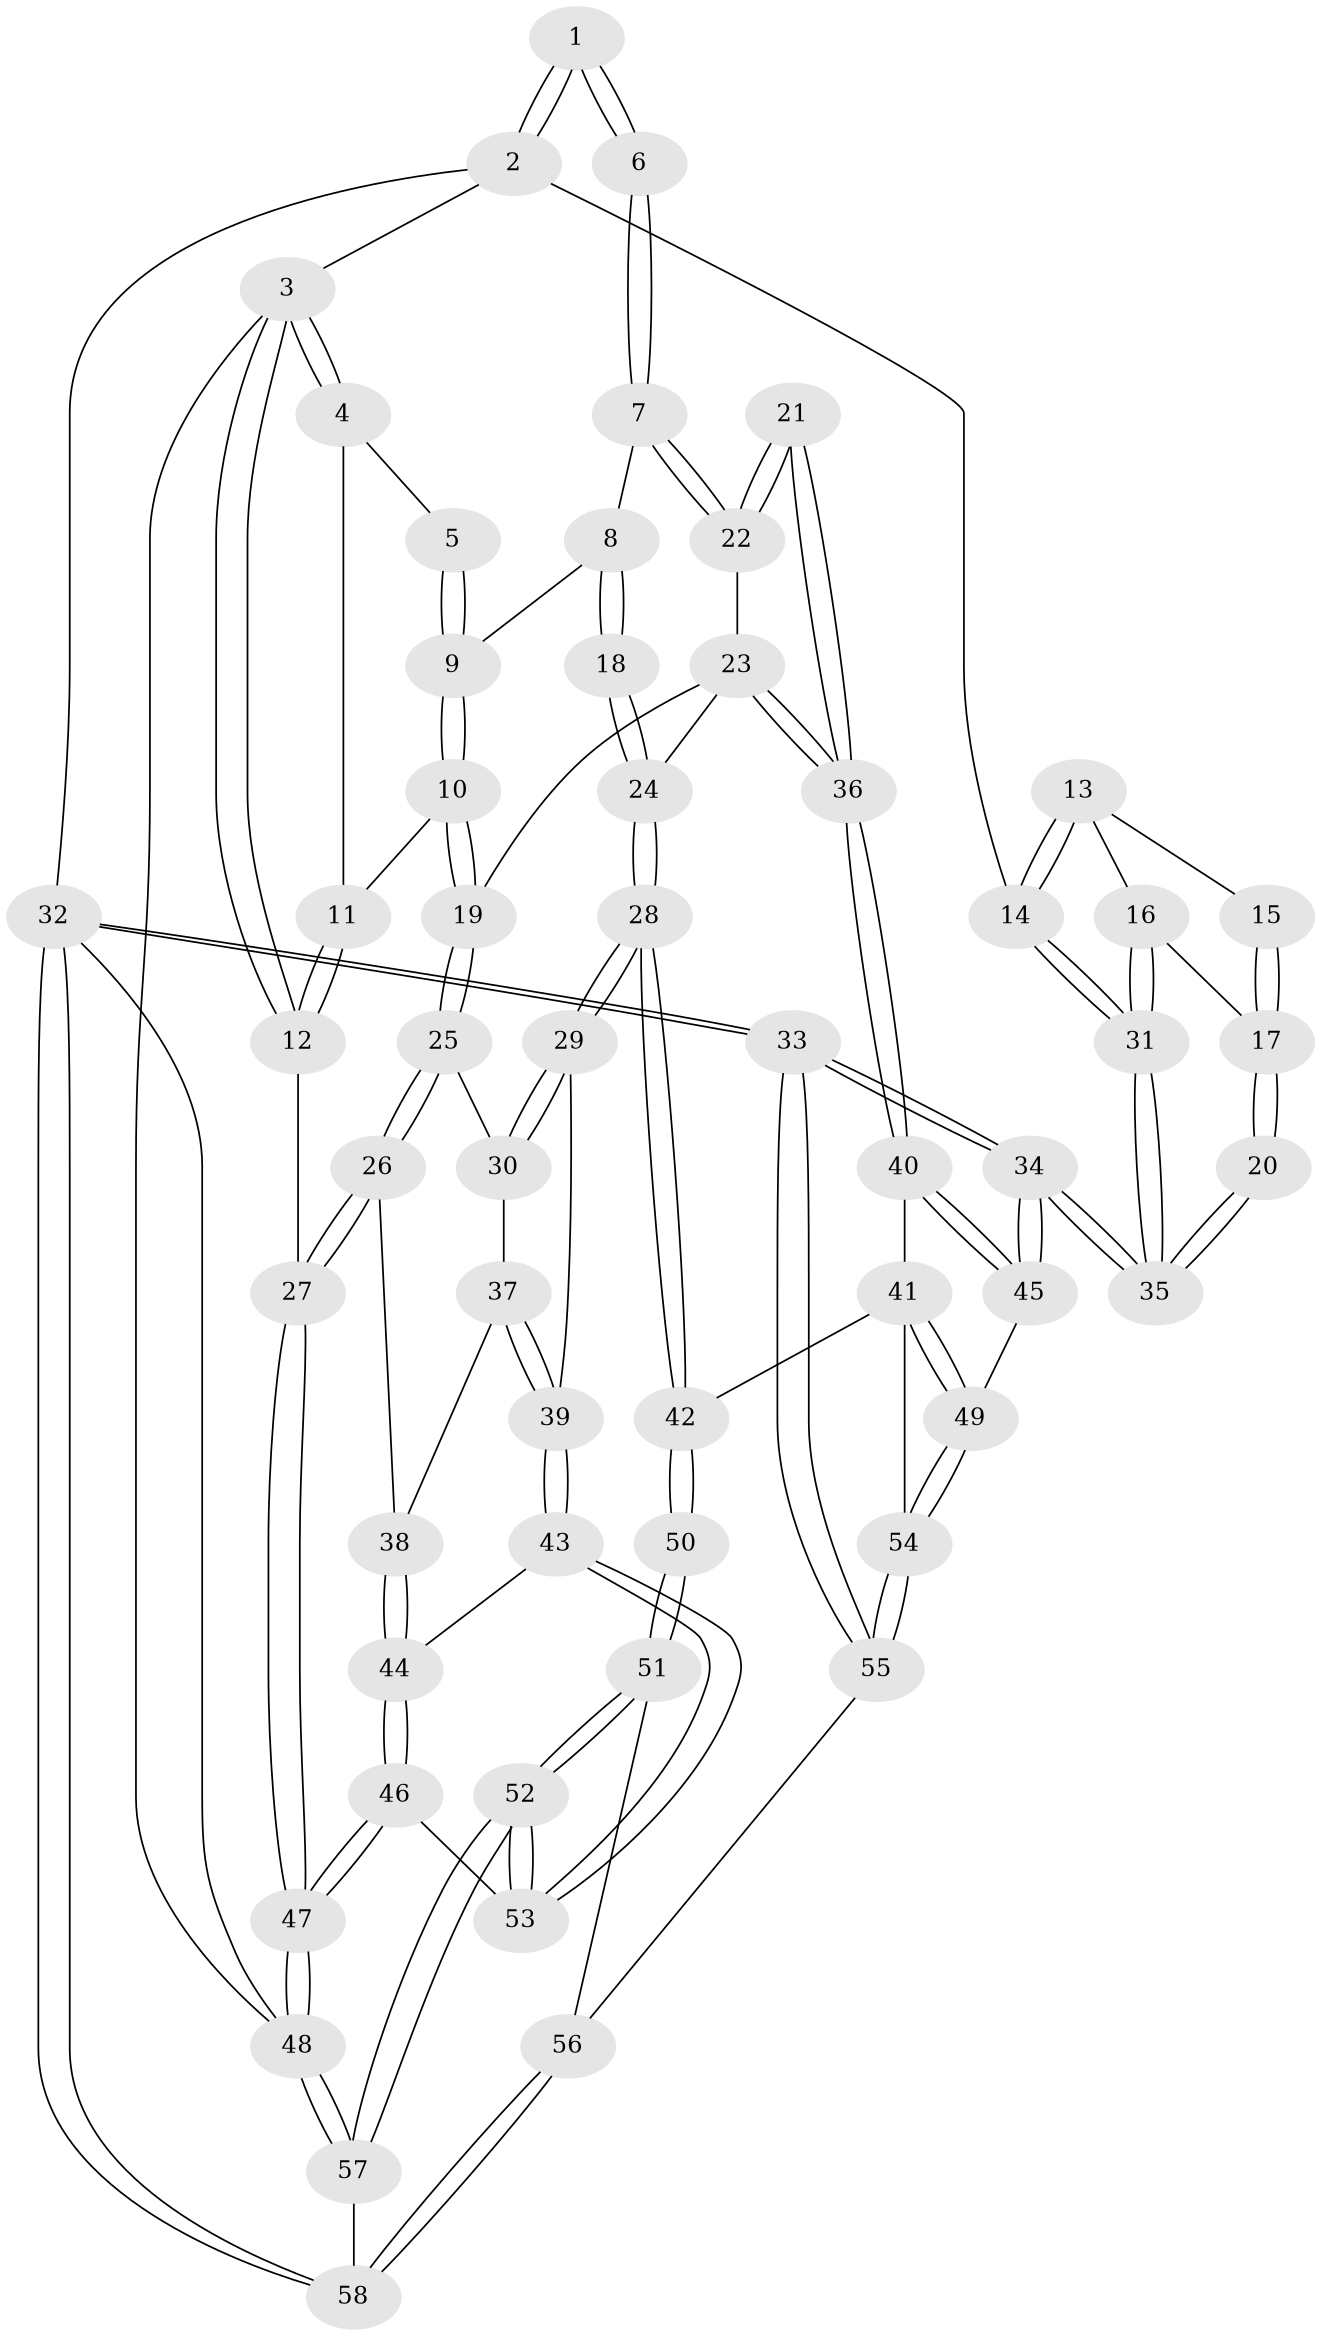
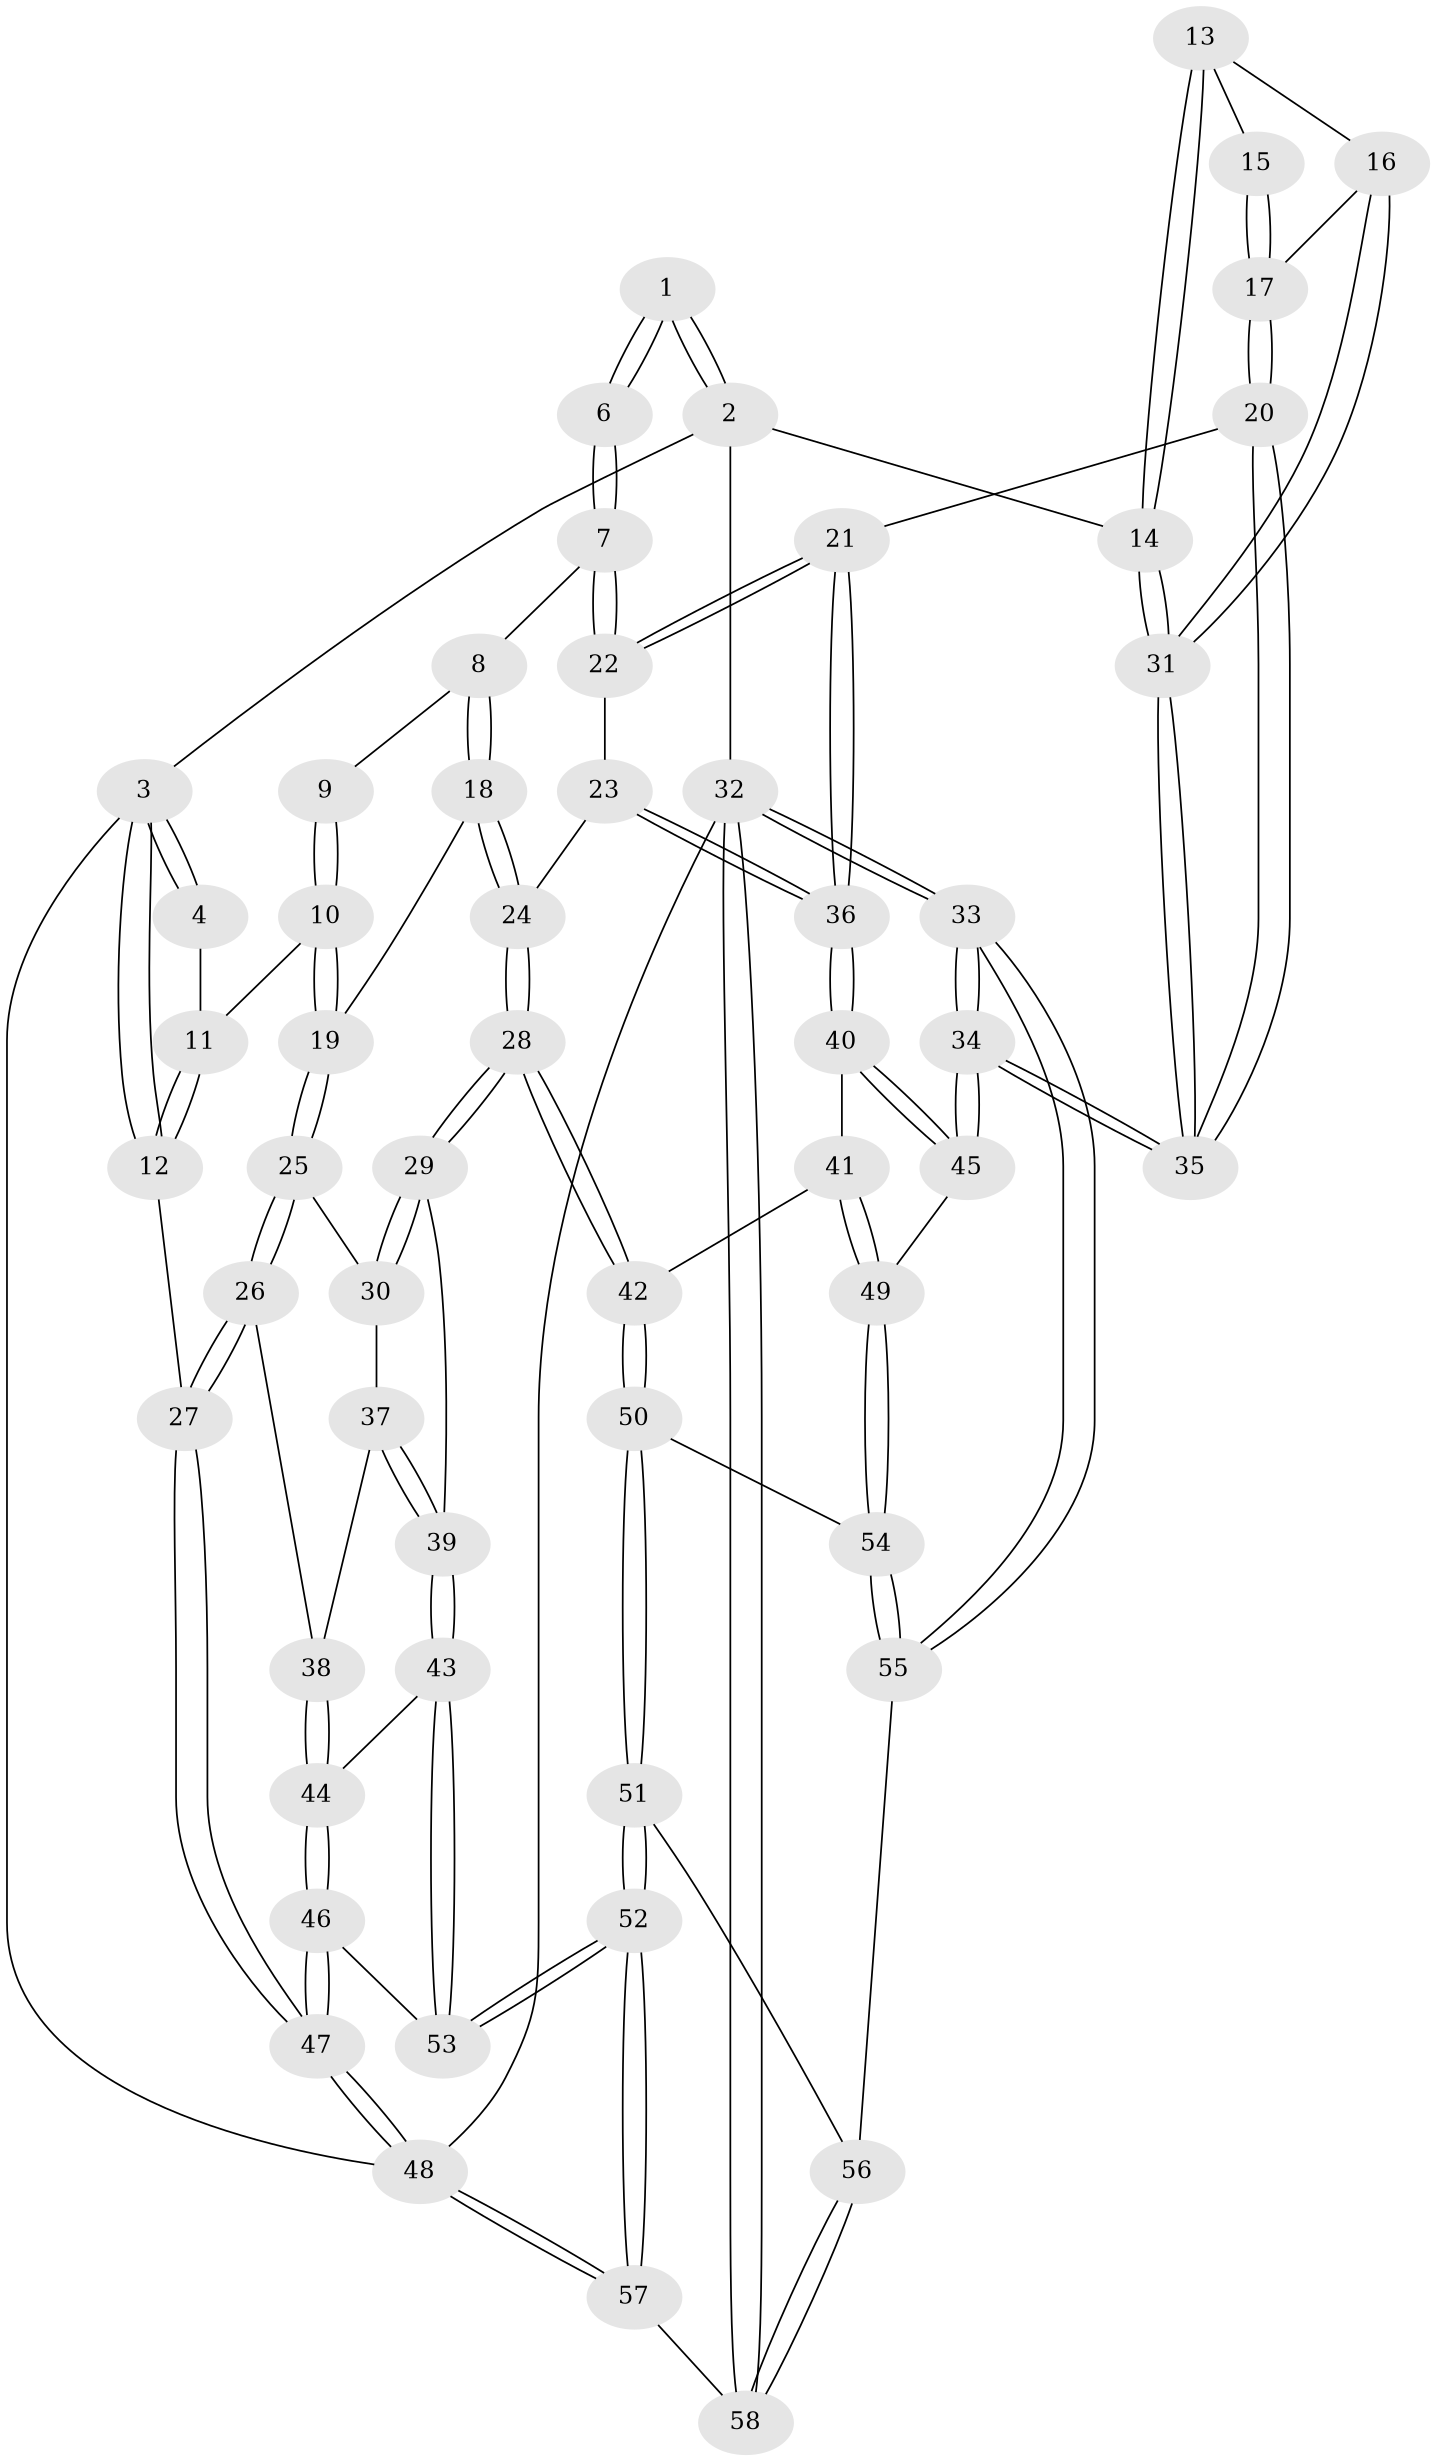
none -> (1051, 478)
(453, 540) -> none
(575, 767) -> (407, 919)
(905, 1419) -> (751, 1479)
